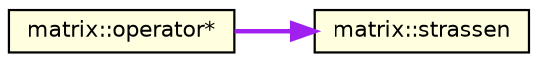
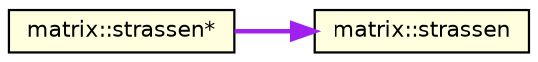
(122, 31) -> (122, 31)
